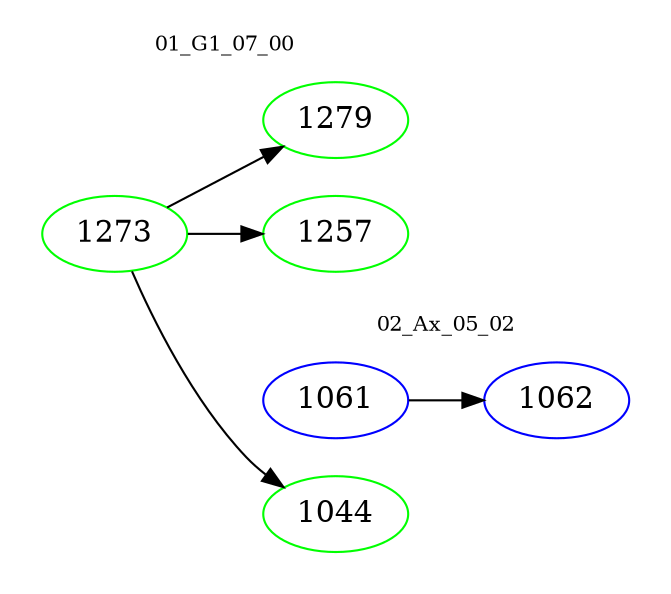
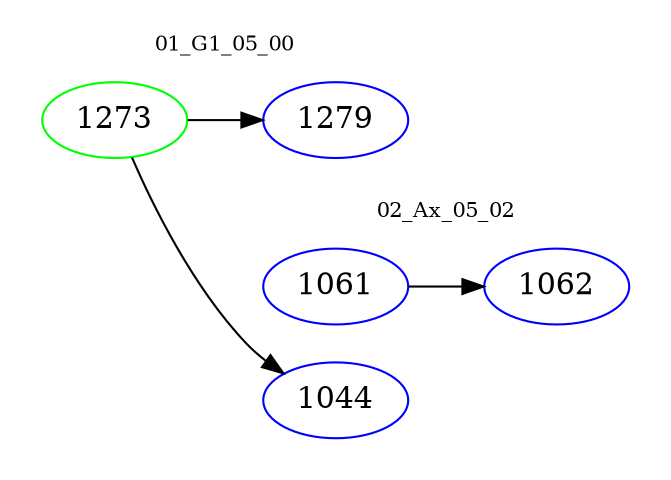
(225, 45) -> (225, 45)
(336, 120) -> (336, 120)
(336, 234) -> none
(336, 514) -> (336, 400)
